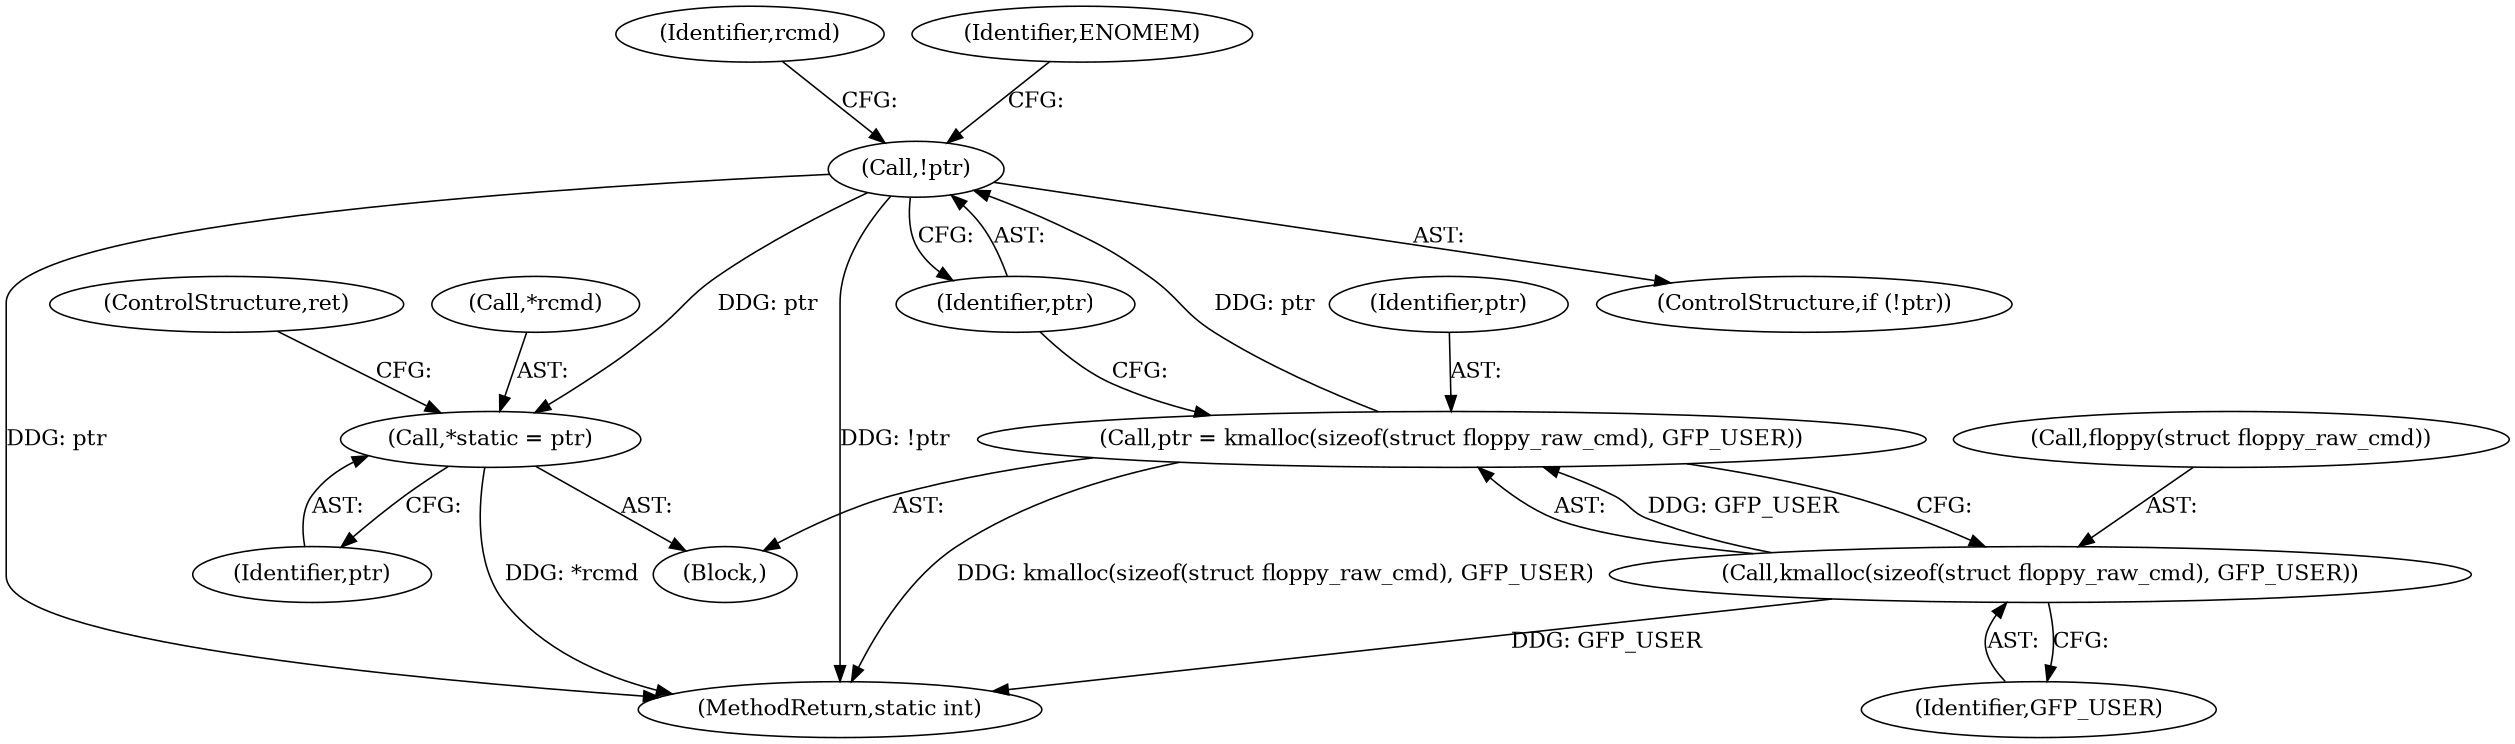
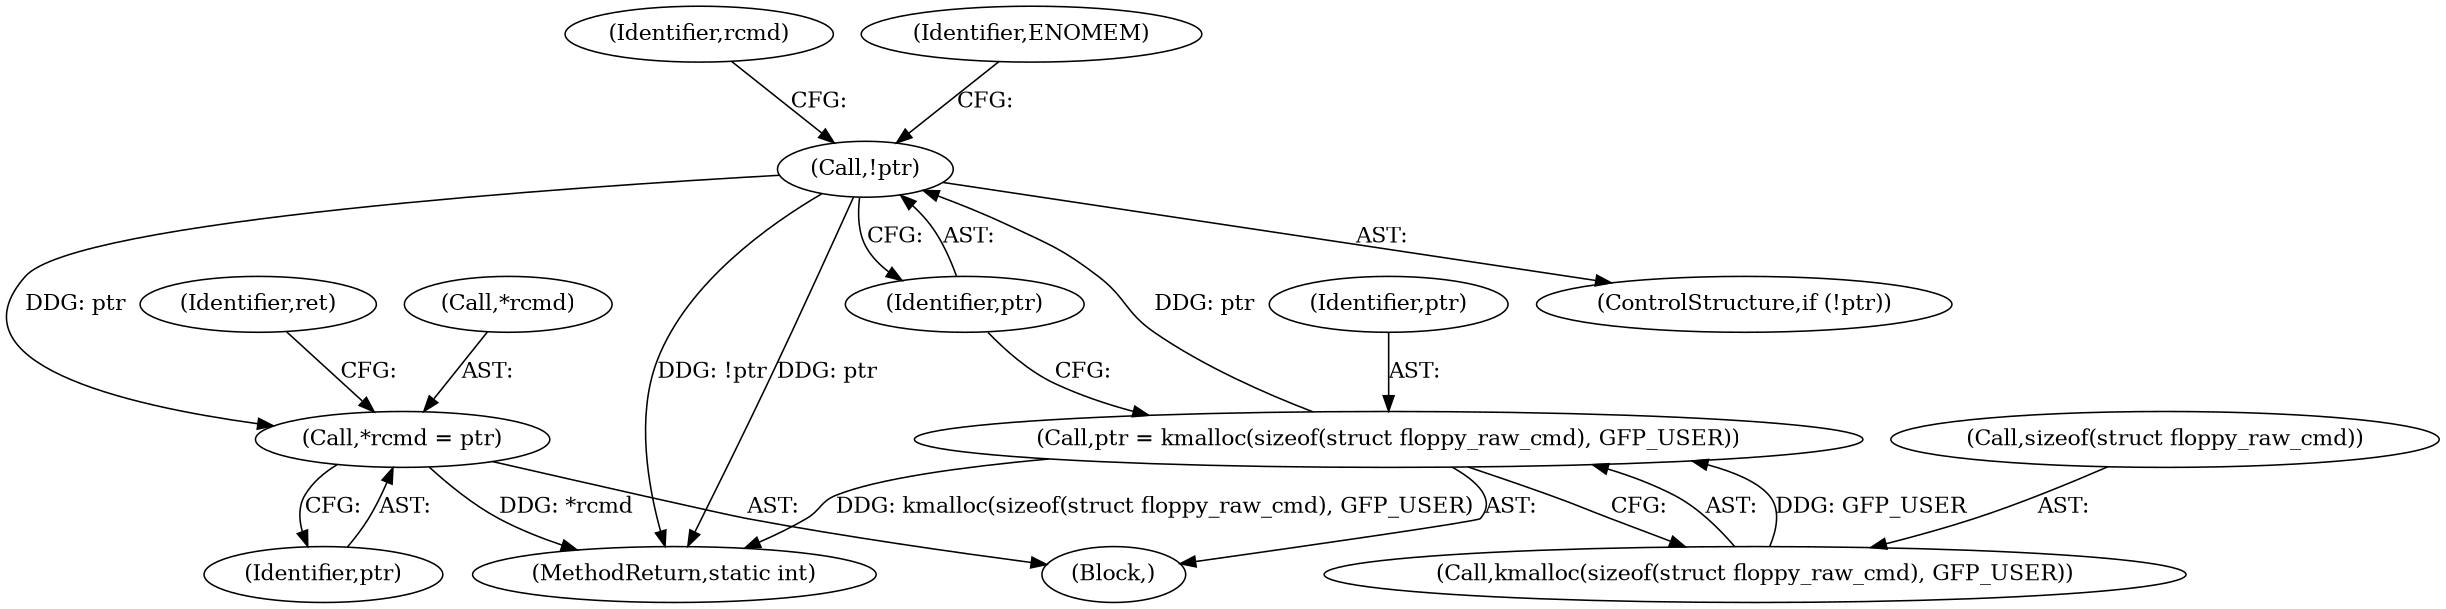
(227, 304) -> (258, 304)
(491, 439) -> (403, 439)
(2231, 439) -> (2165, 439)
(1420, 644) -> none
(2039, 710) -> none
